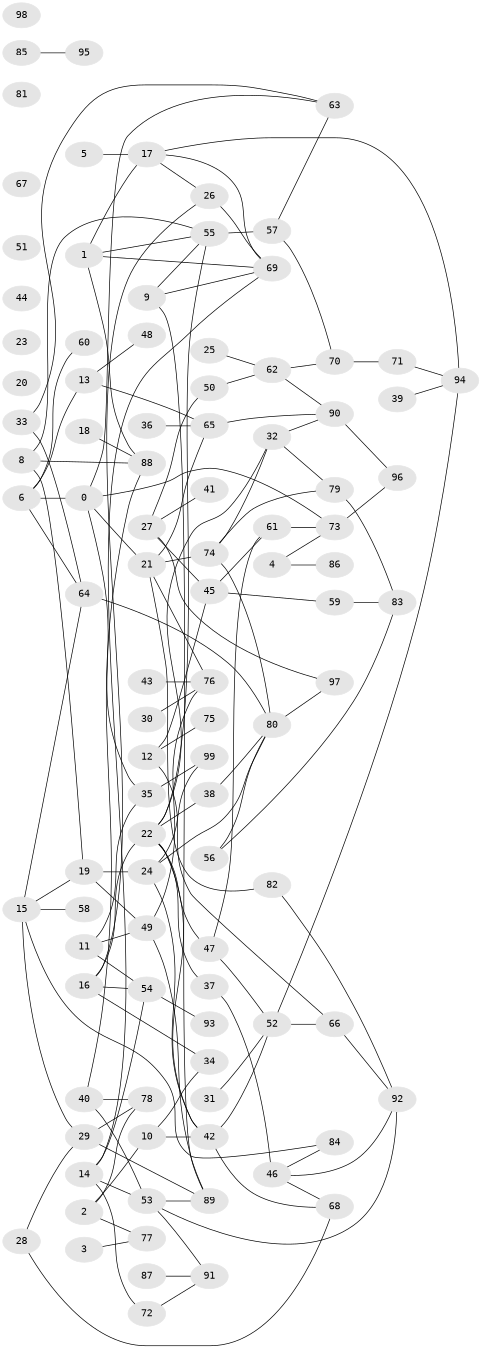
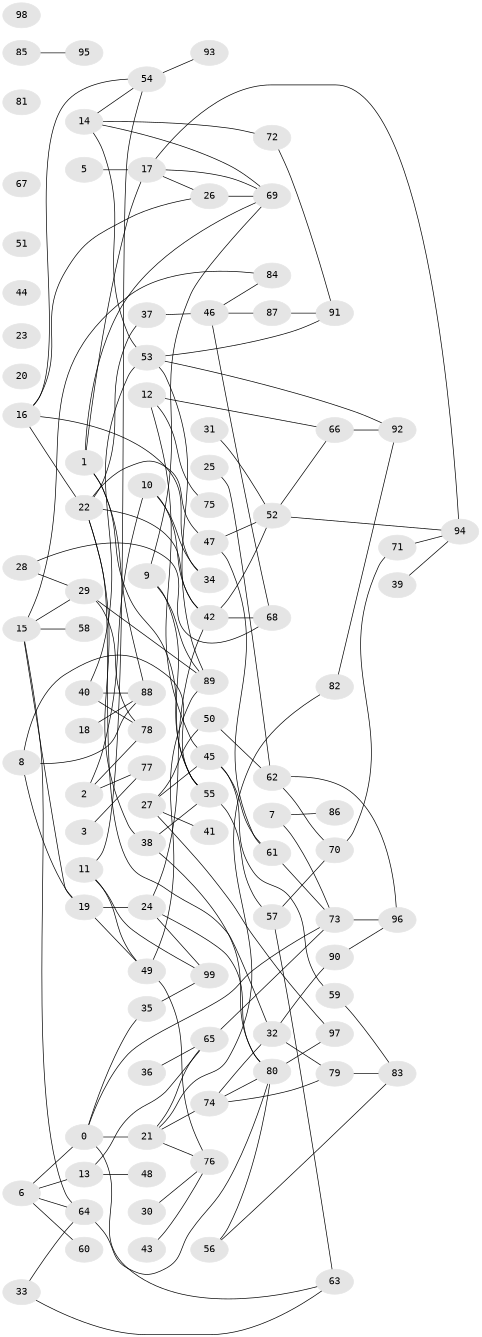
(303, 392) -> (372, 816)
(271, 416) -> (272, 980)
(188, 551) -> (183, 815)
(272, 565) -> (272, 816)
(116, 871) -> (137, 933)
(353, 1162) -> (241, 313)
